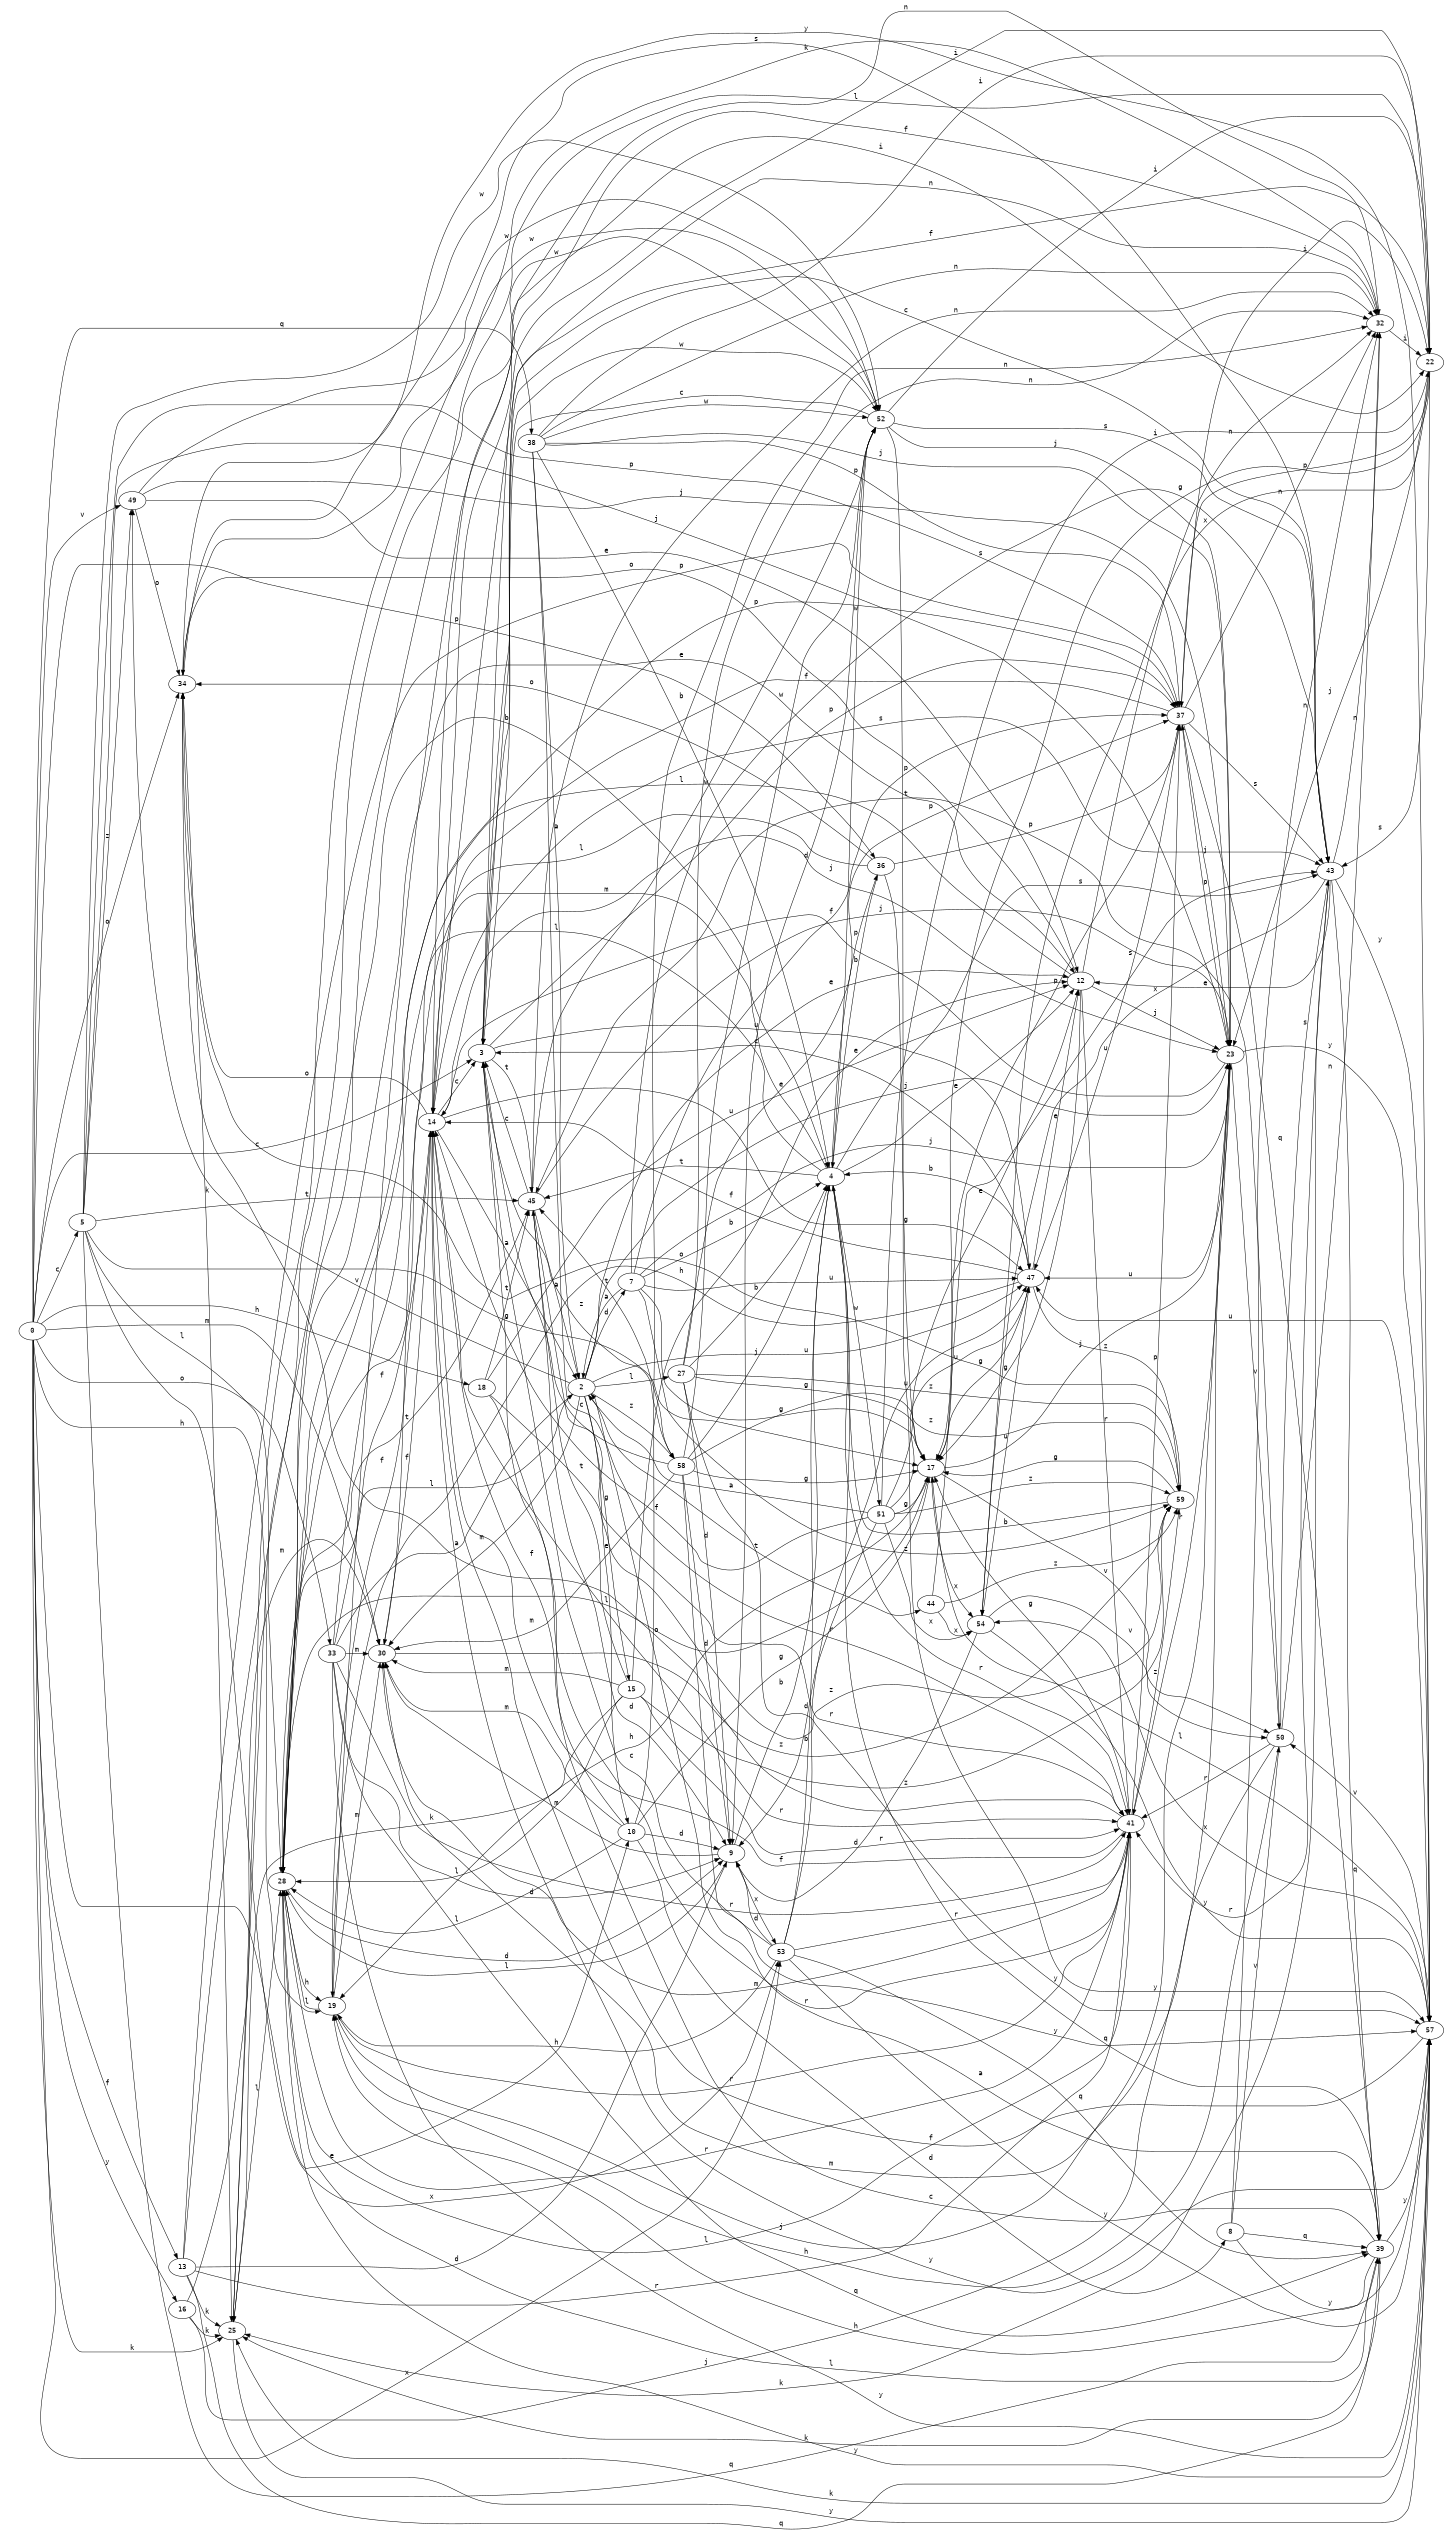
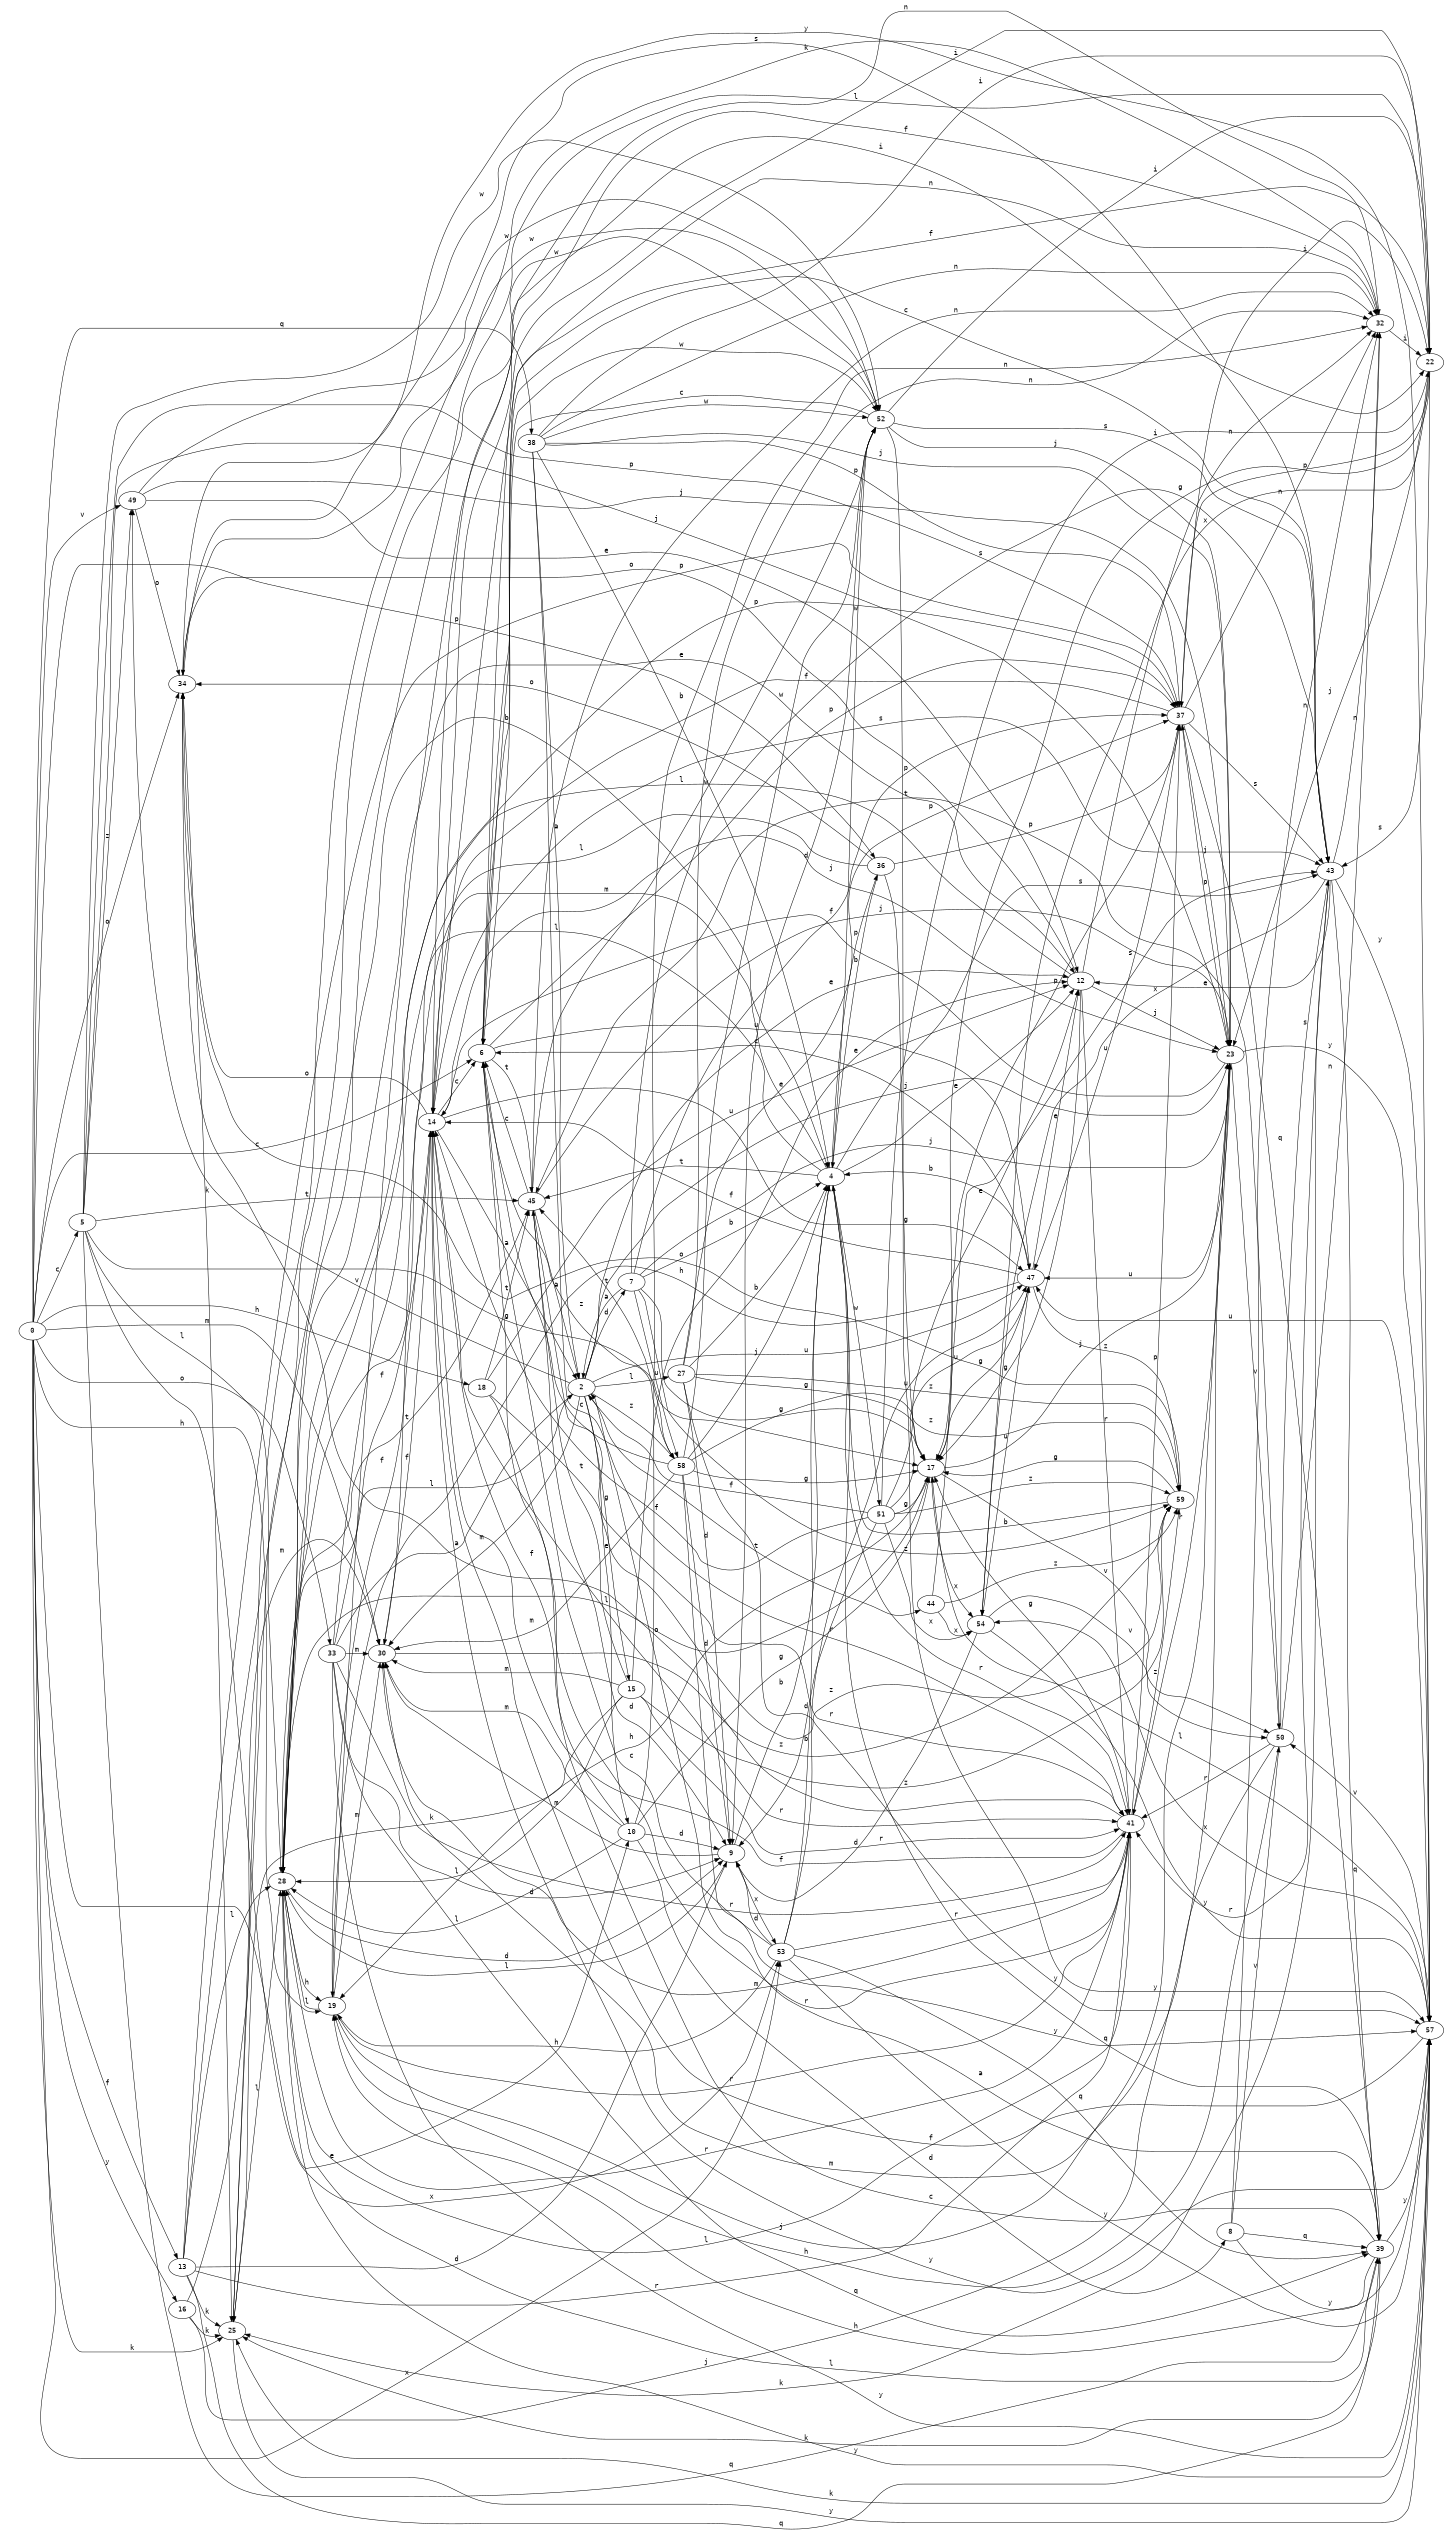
(482, 1053) -> (482, 1053)
(828, 1282) -> (650, 1356)
(731, 1486) -> (731, 1486)
none -> (208, 2068)
